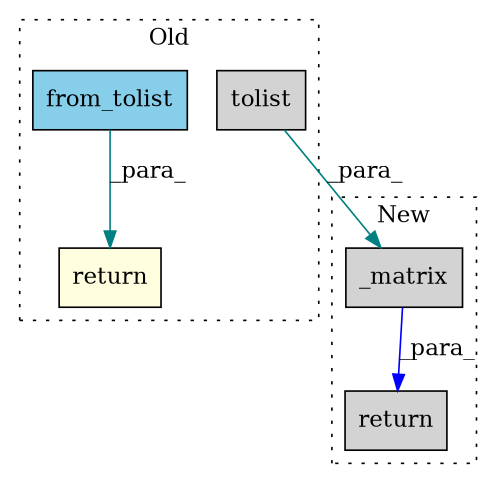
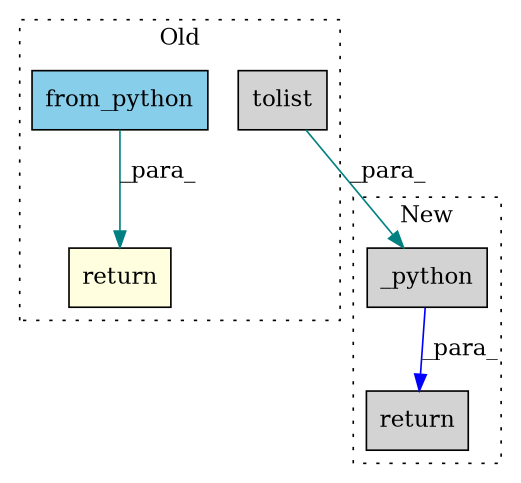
(110, 100) -> (120, 100)
(404, 278) -> (427, 278)
